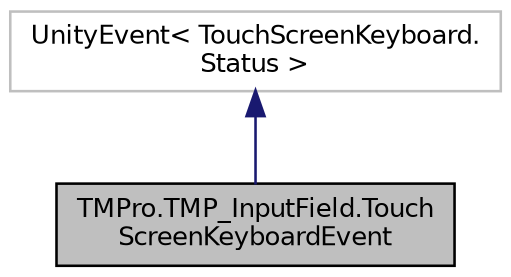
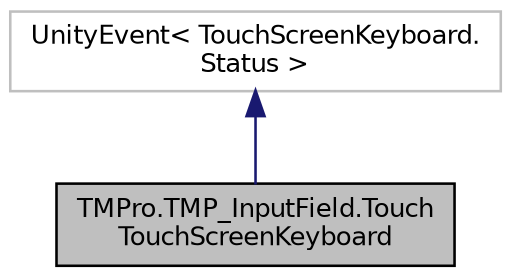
(256, 225) -> (256, 225)
